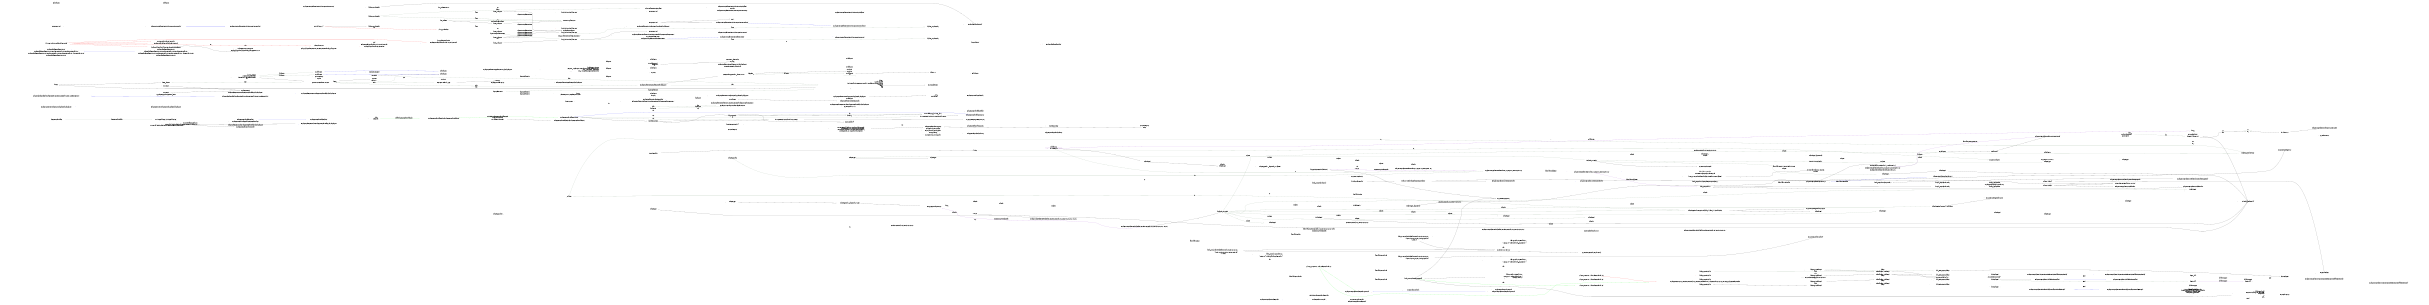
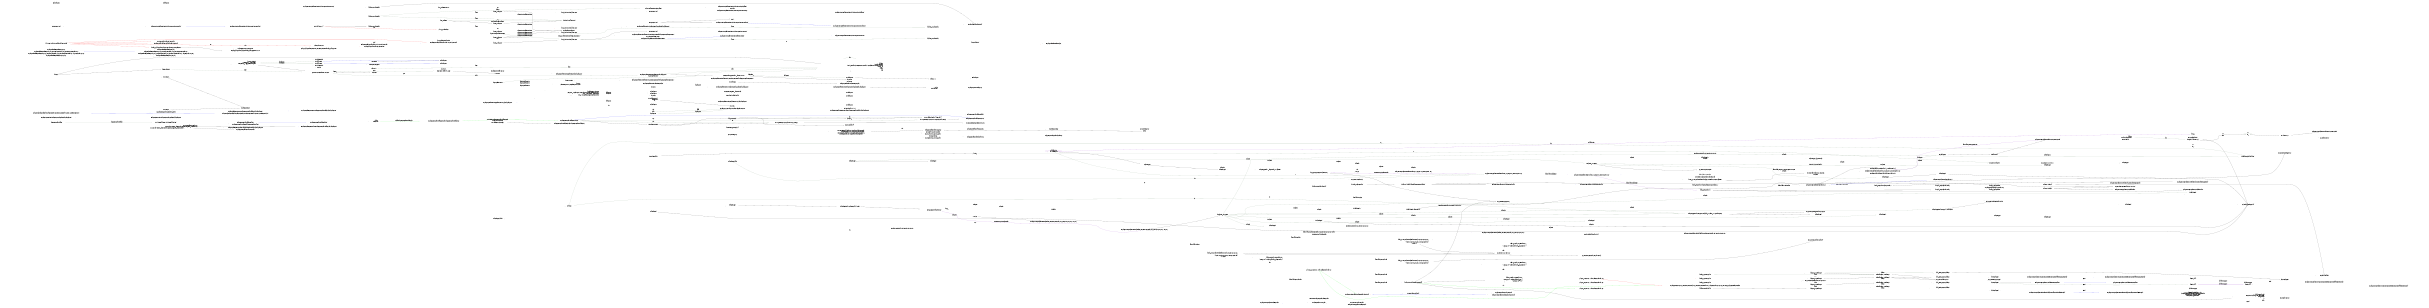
none -> (319, 59)
(933, 85) -> none
(975, 96) -> (975, 88)
